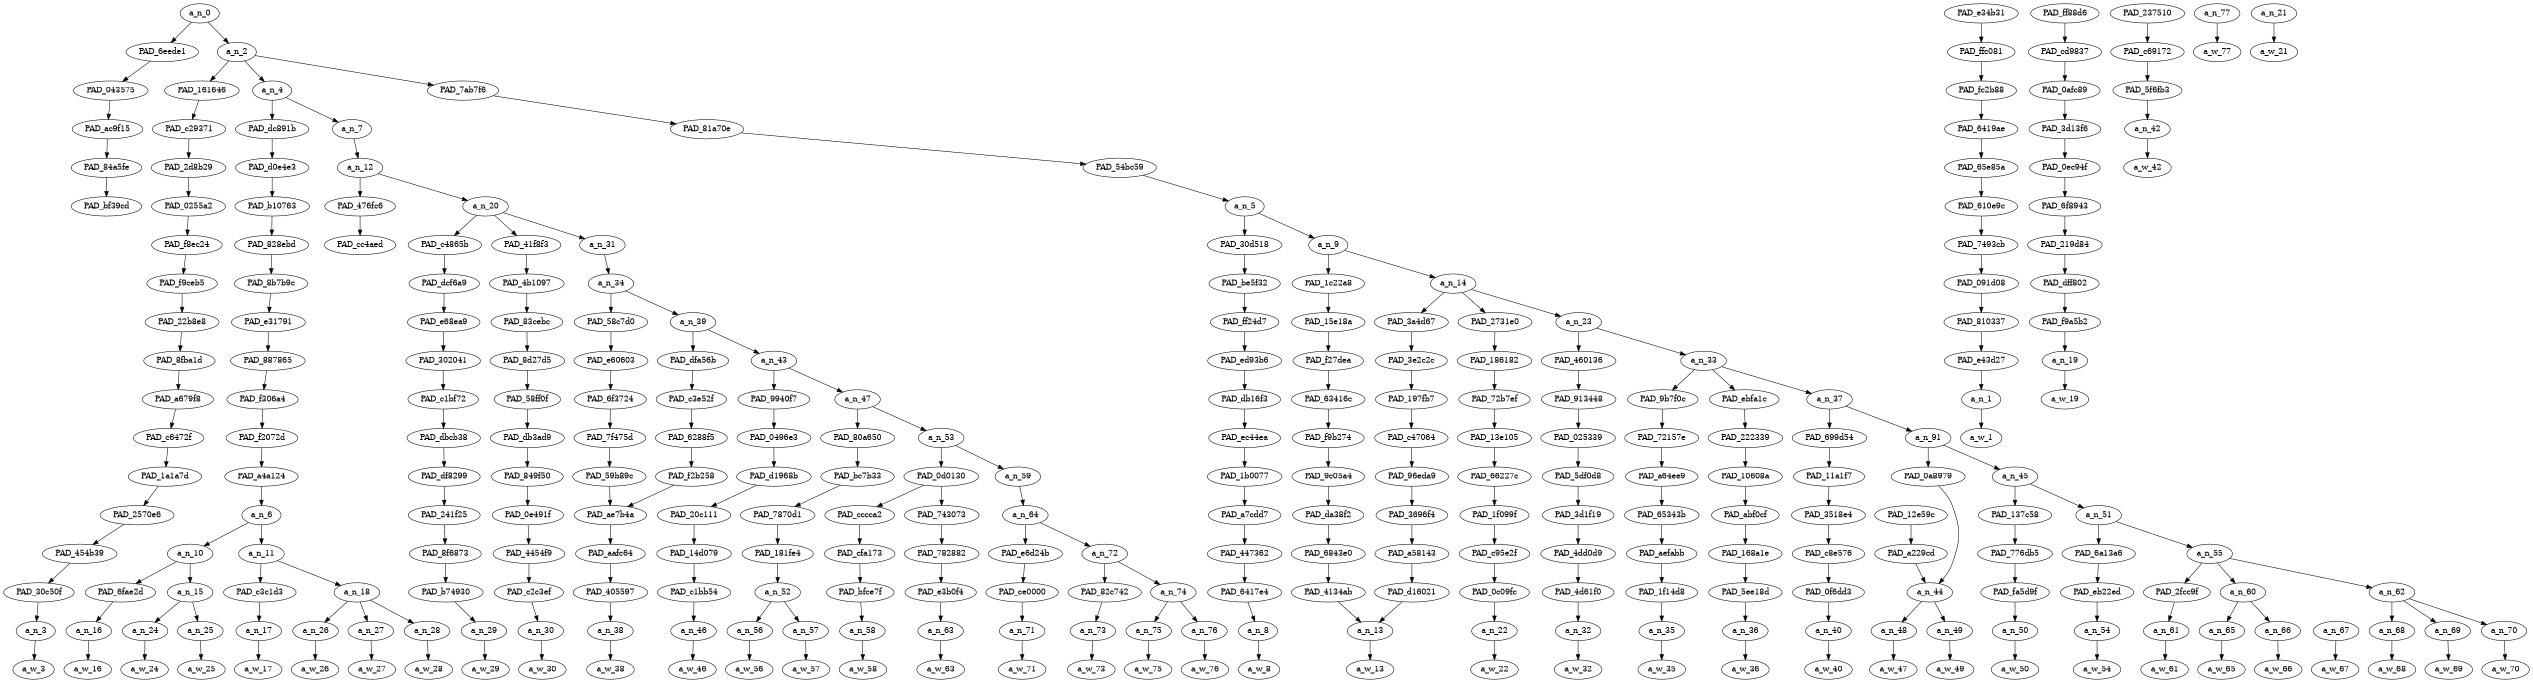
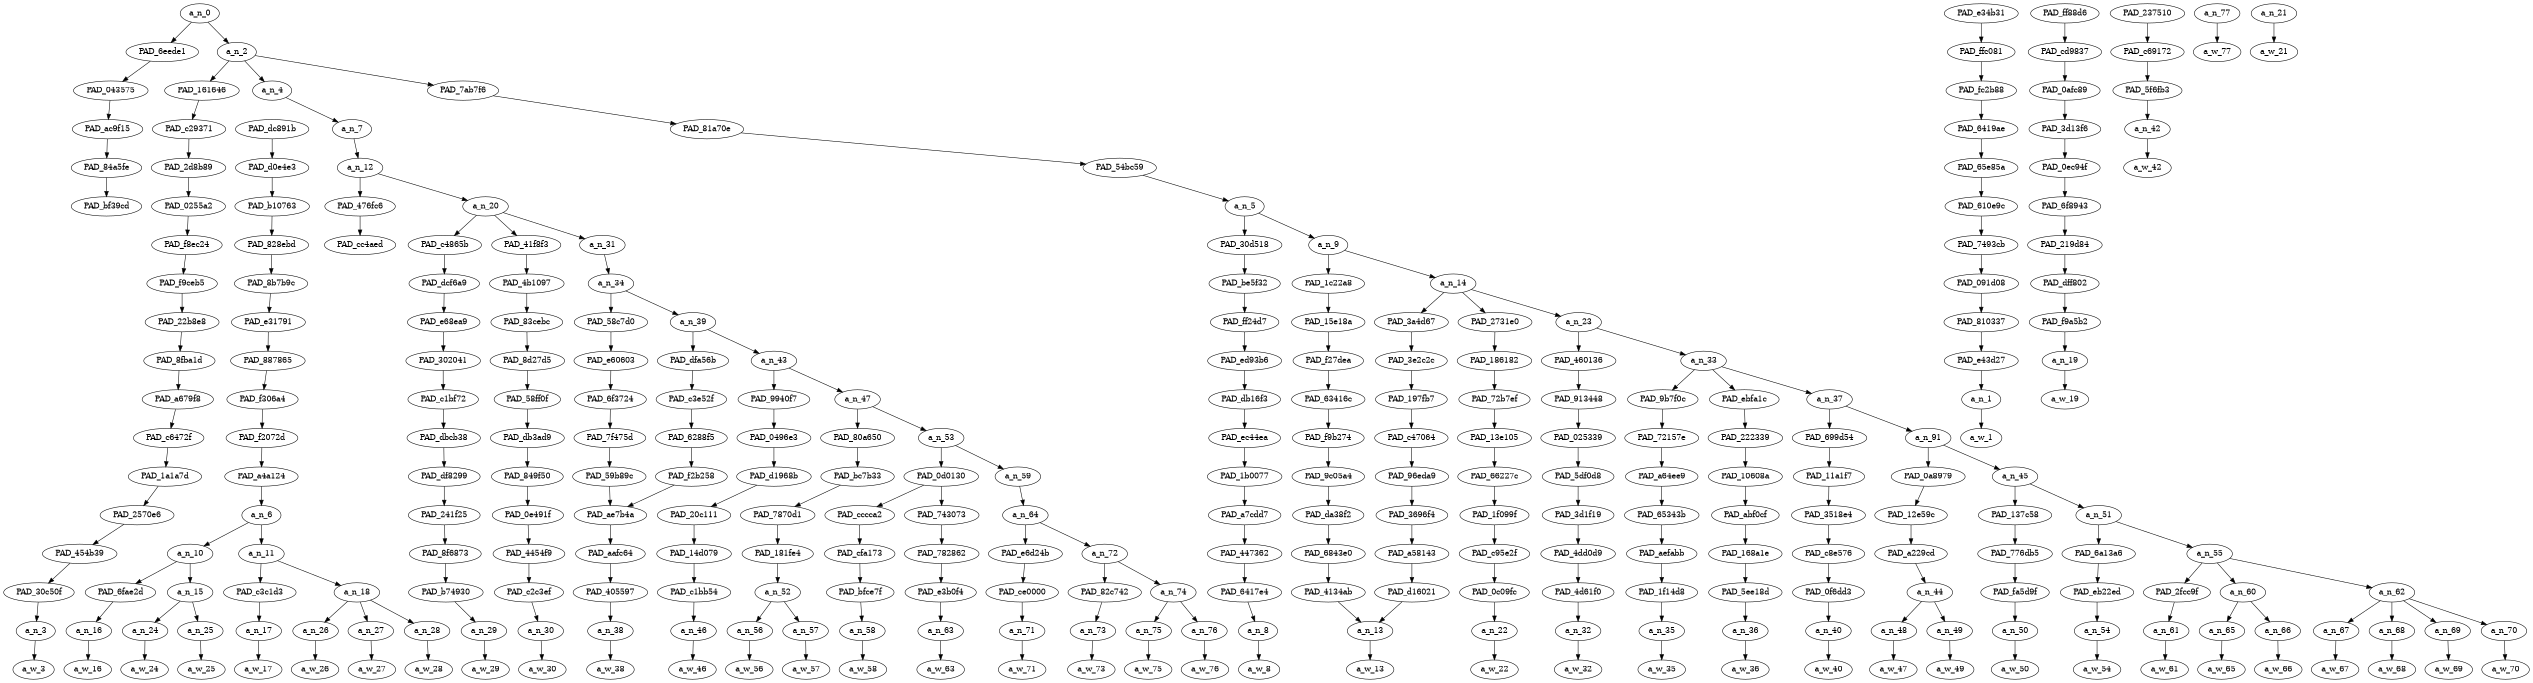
(272, 107) -> none
(189, 168) -> (189, 168)
(1959, 532) -> (1921, 493)
(942, 554) -> (942, 554)
none -> (2366, 610)
